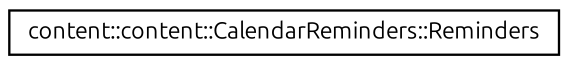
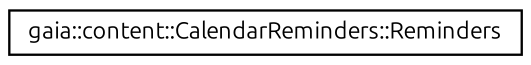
(284, 33) -> (266, 33)
